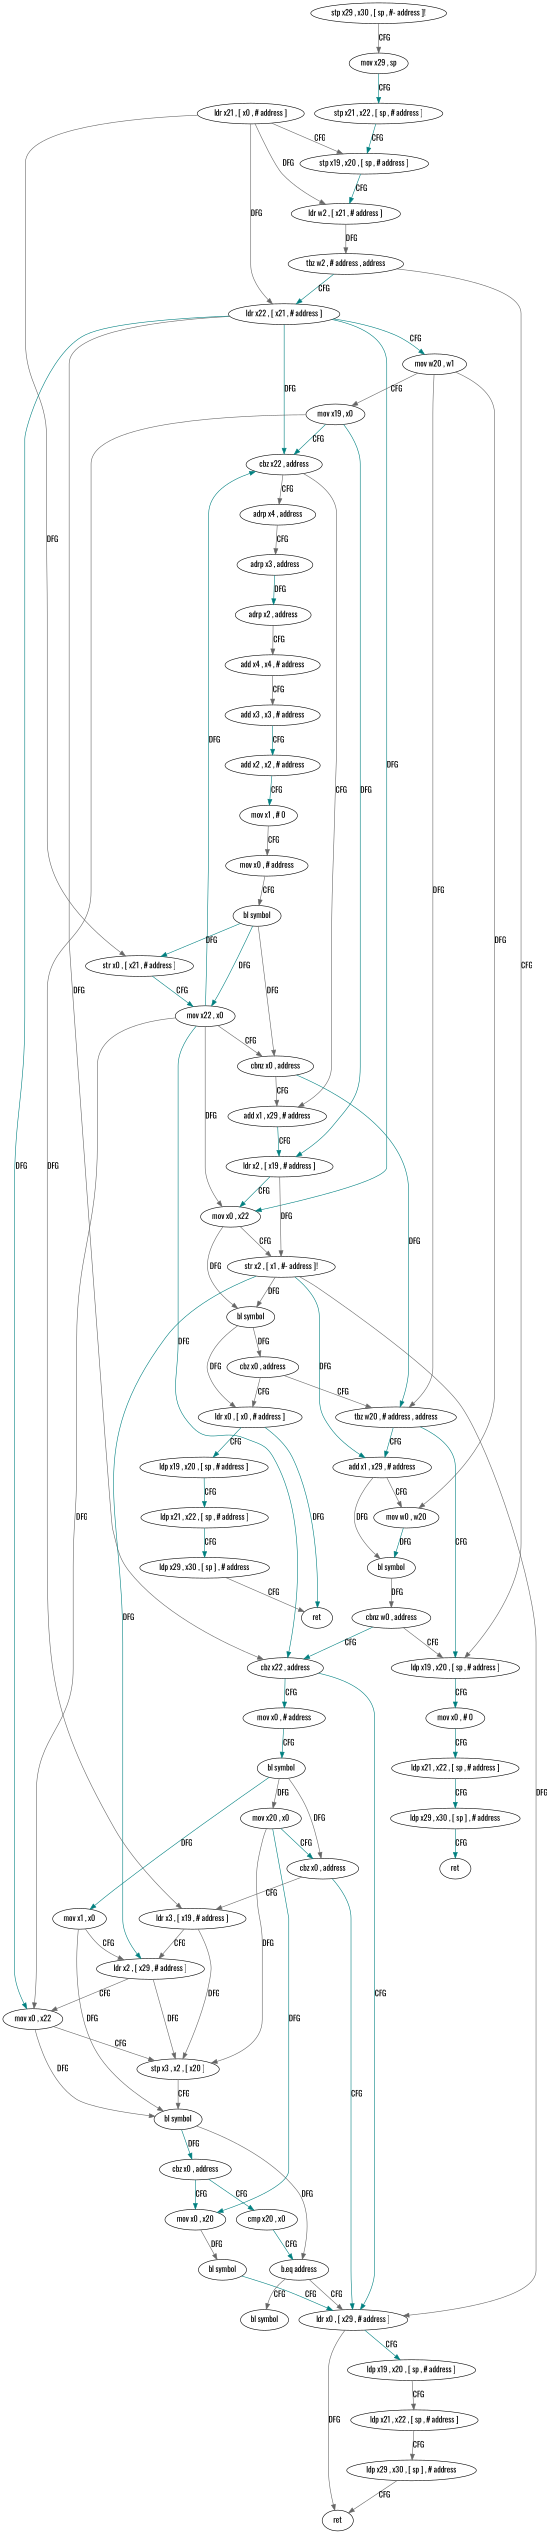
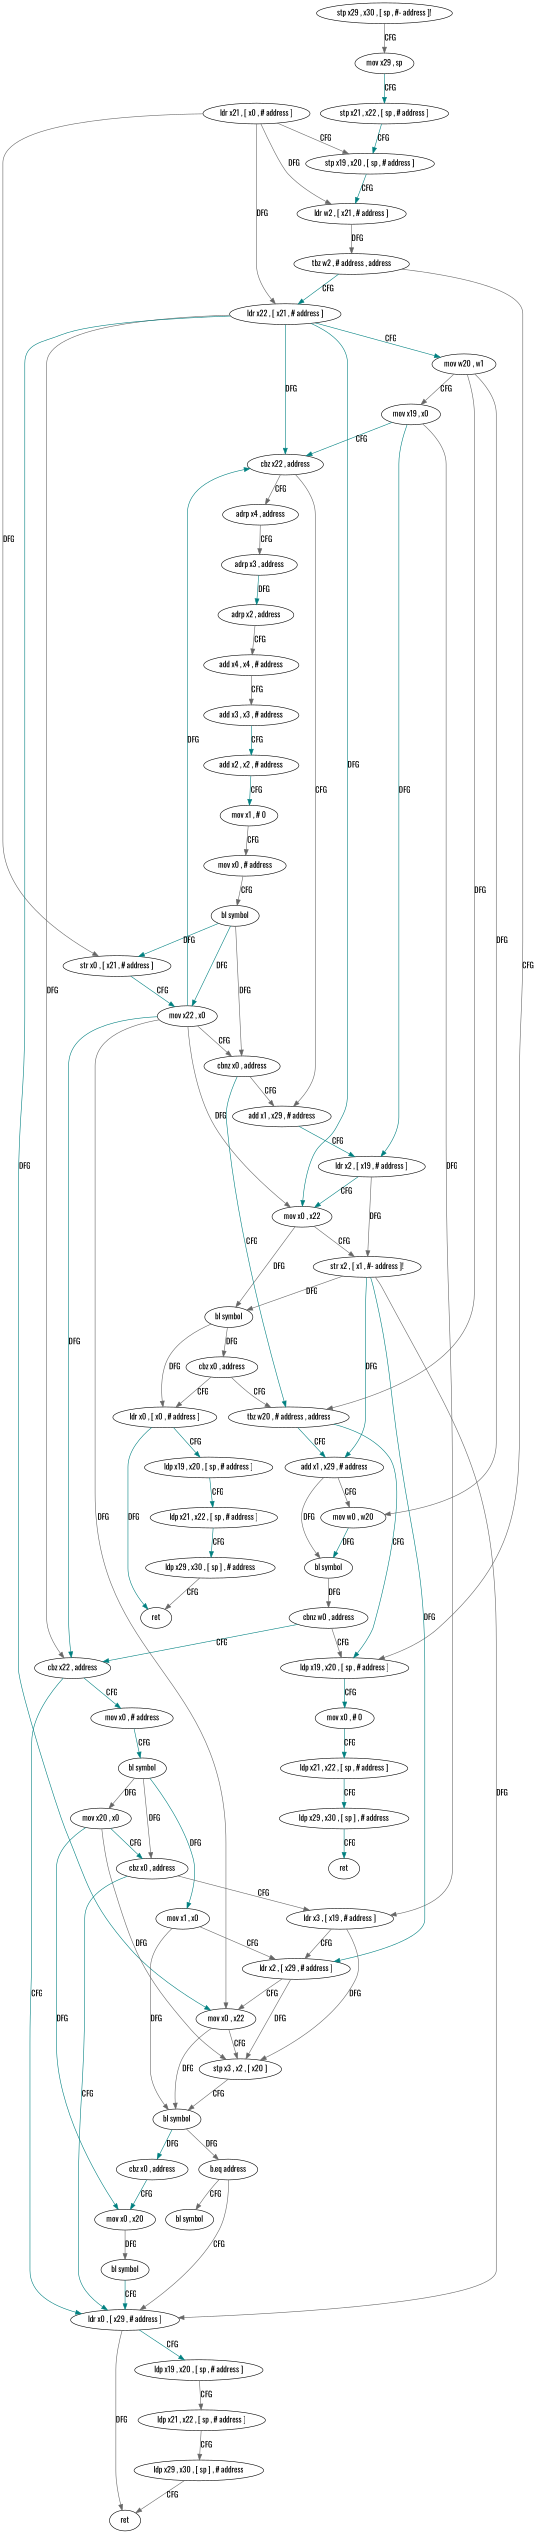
(415, 1242) -> (252, 1242)
(267, 2220) -> none
